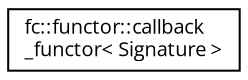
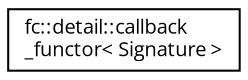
(124, 40) -> (124, 40)
